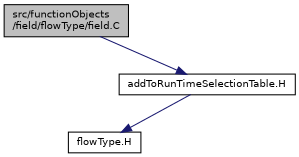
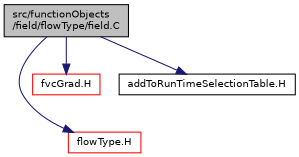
none -> (66, 84)
(161, 111) -> (20, 88)
(105, 142) -> (105, 142)
